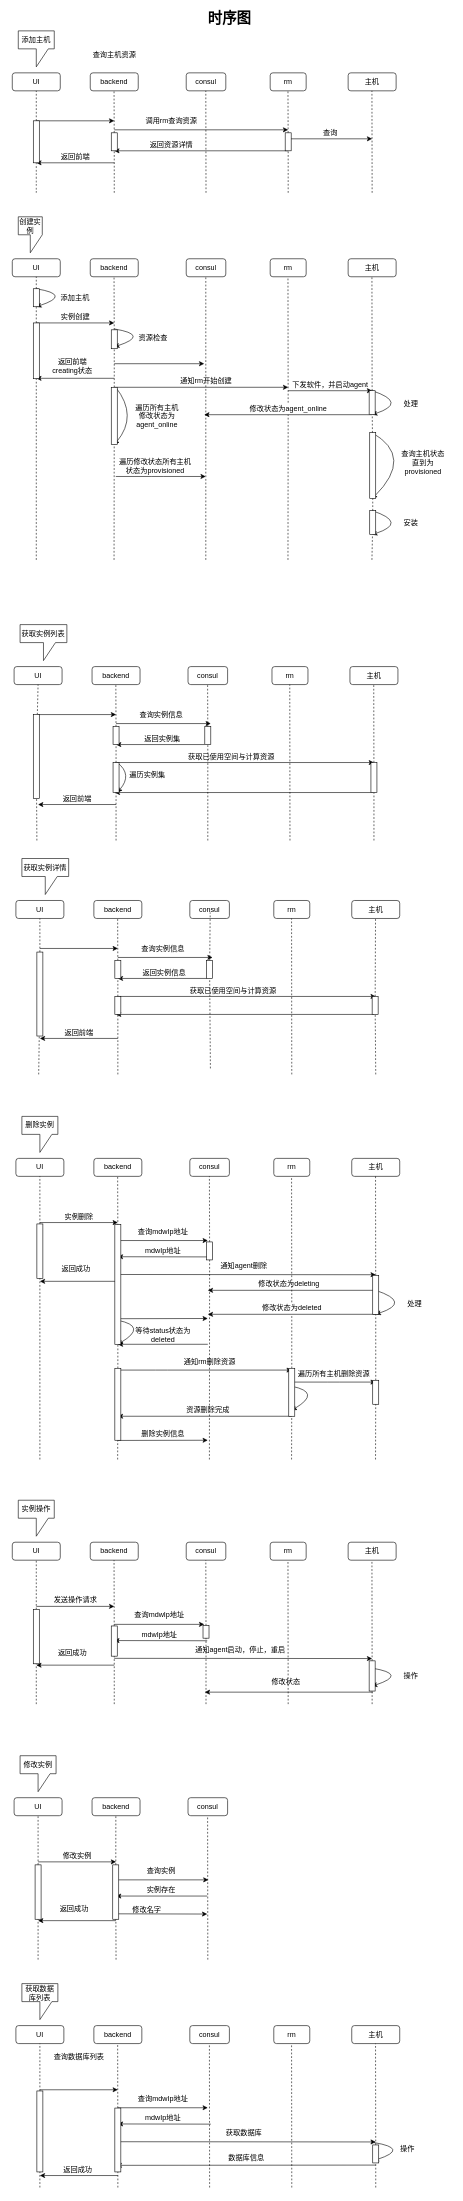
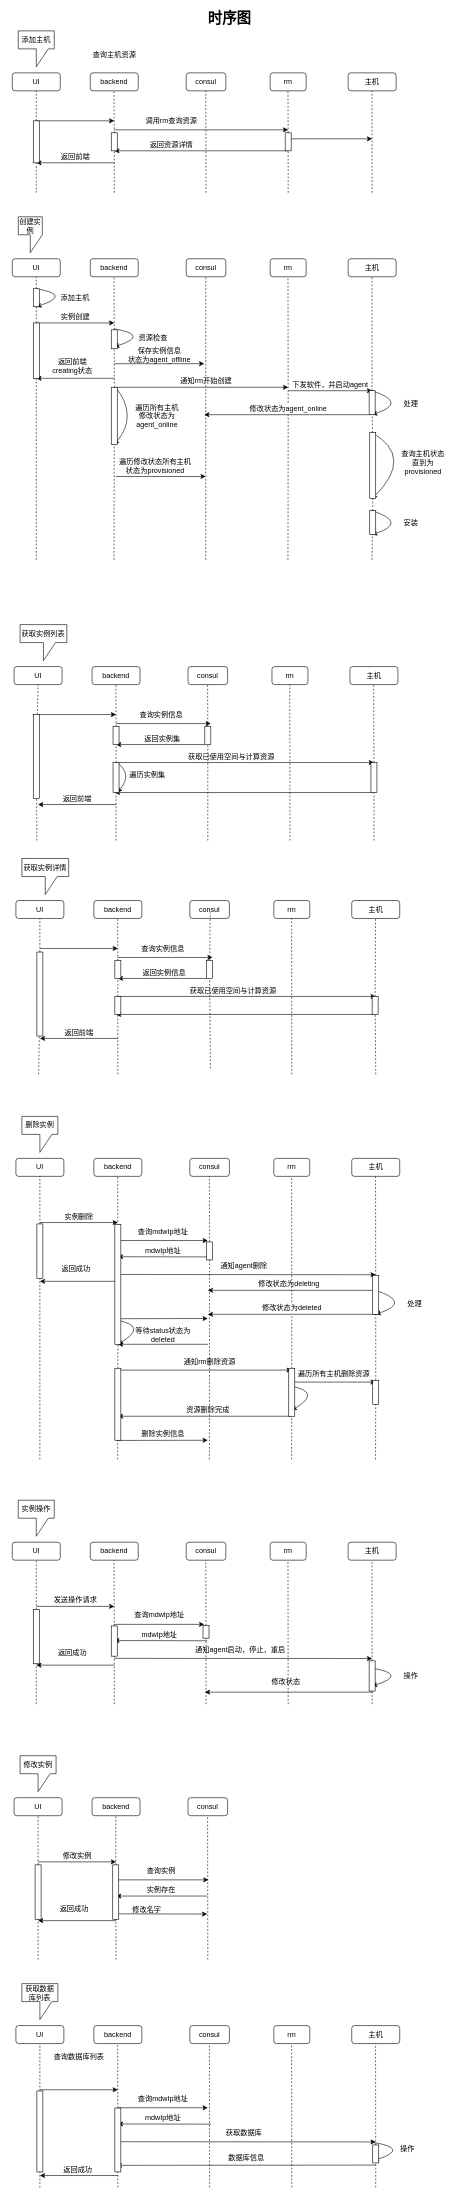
(330, 132) -> none
none -> (159, 354)
